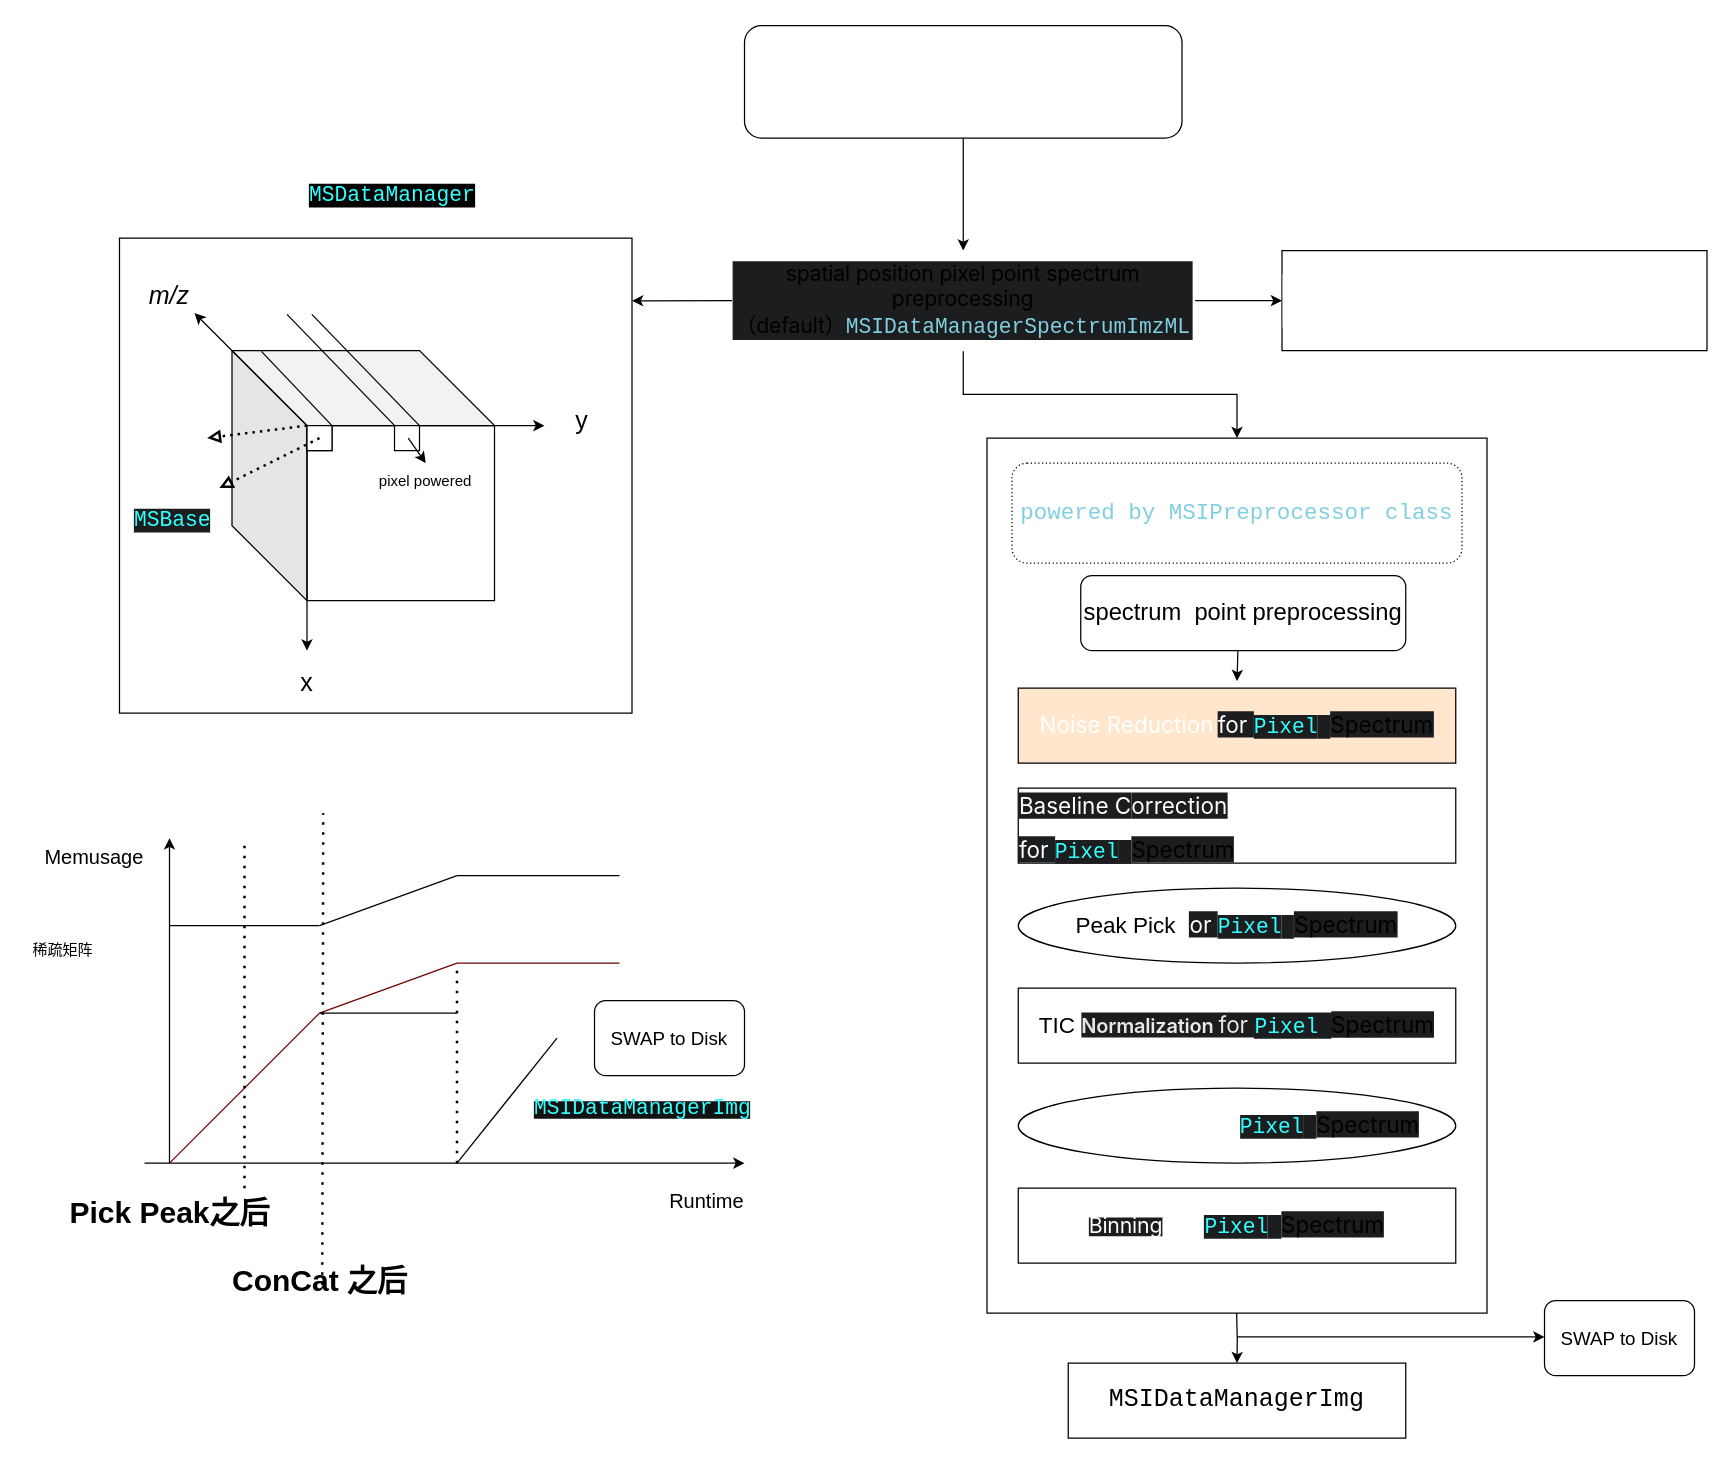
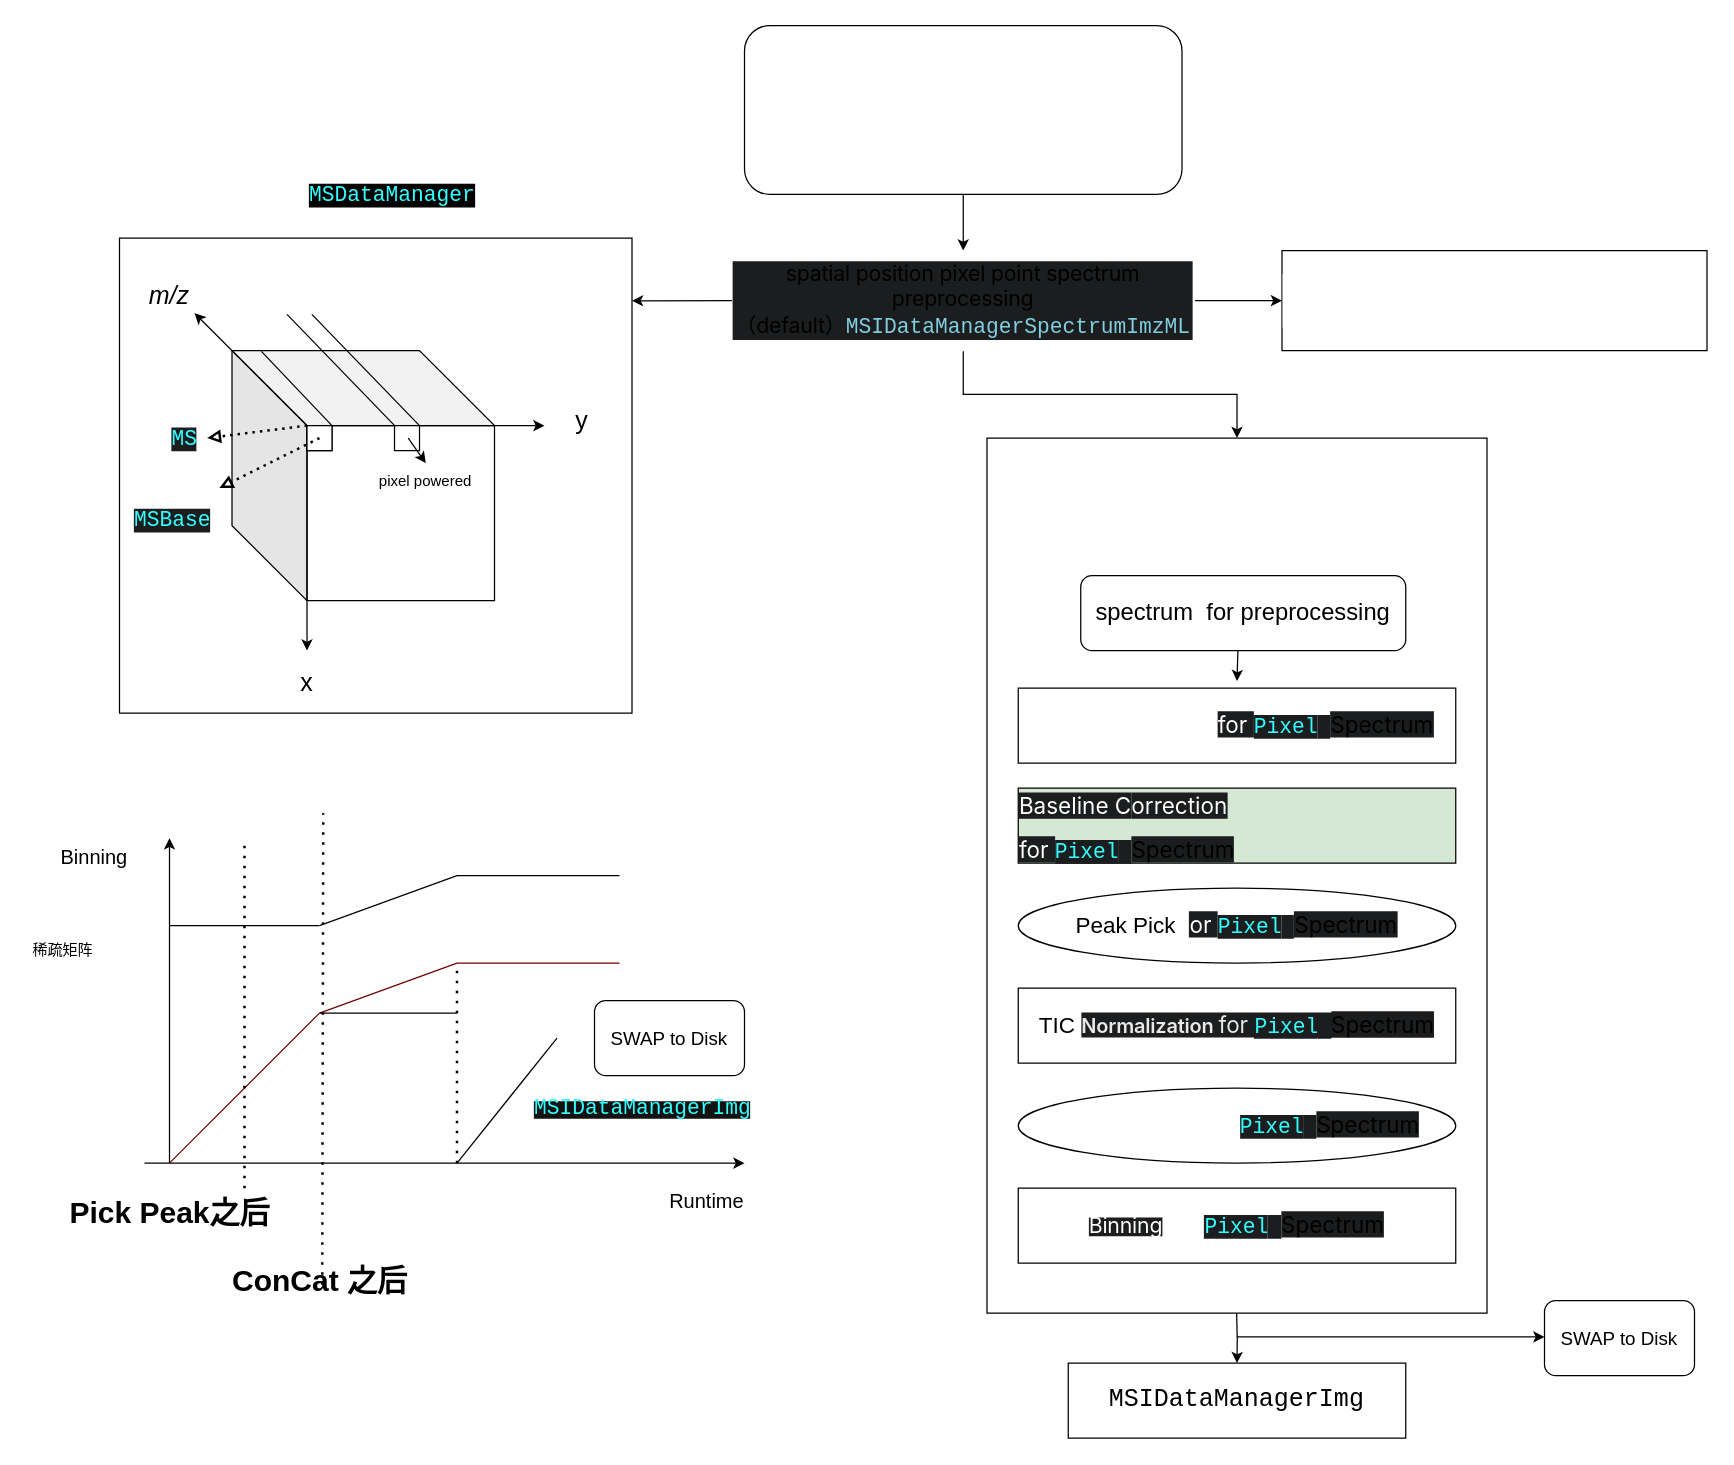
(963, 82) -> (963, 110)
none -> (188, 438)
(1237, 513) -> none
(1243, 613) -> (1243, 613)
(1237, 726) -> (1237, 726)
(1237, 826) -> (1237, 826)
(94, 857) -> (94, 857)
